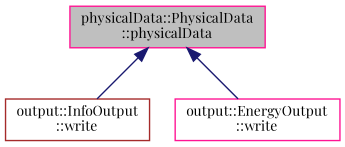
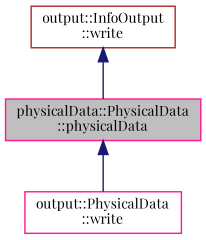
(118, 78) -> (103, 81)
(258, 120) -> (103, 213)
